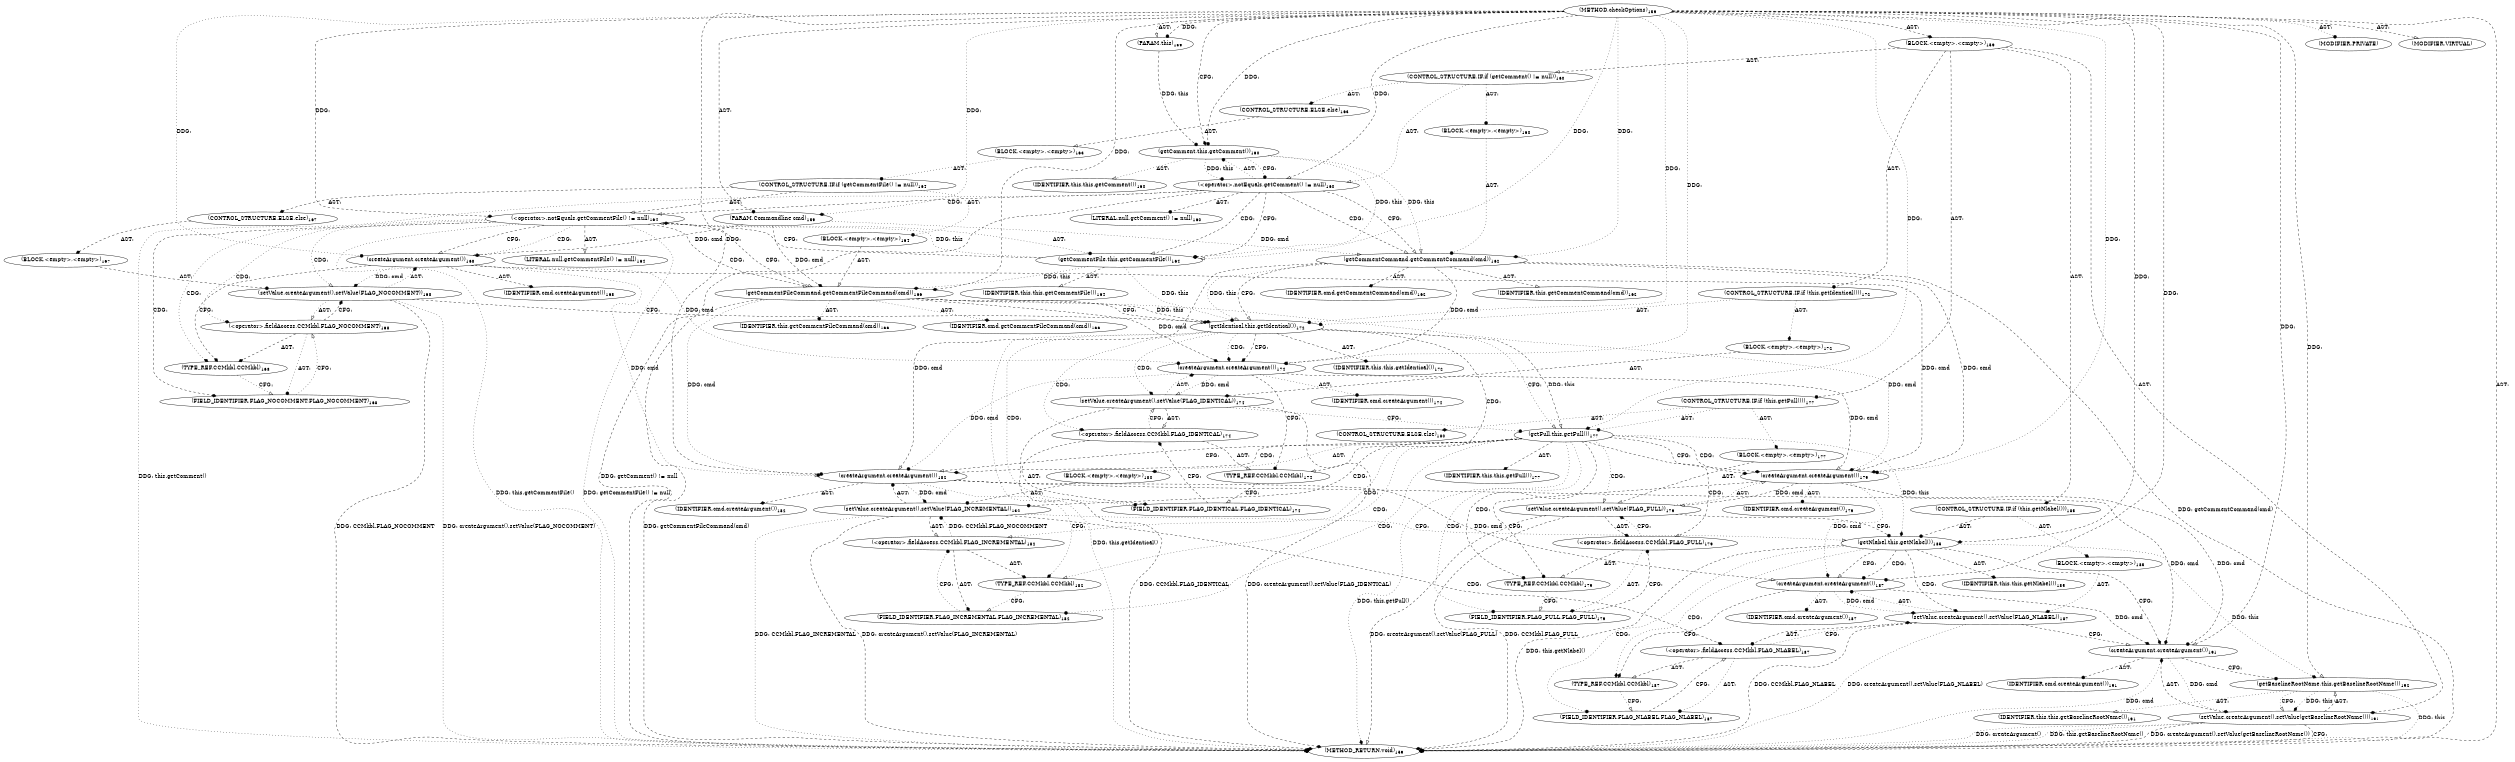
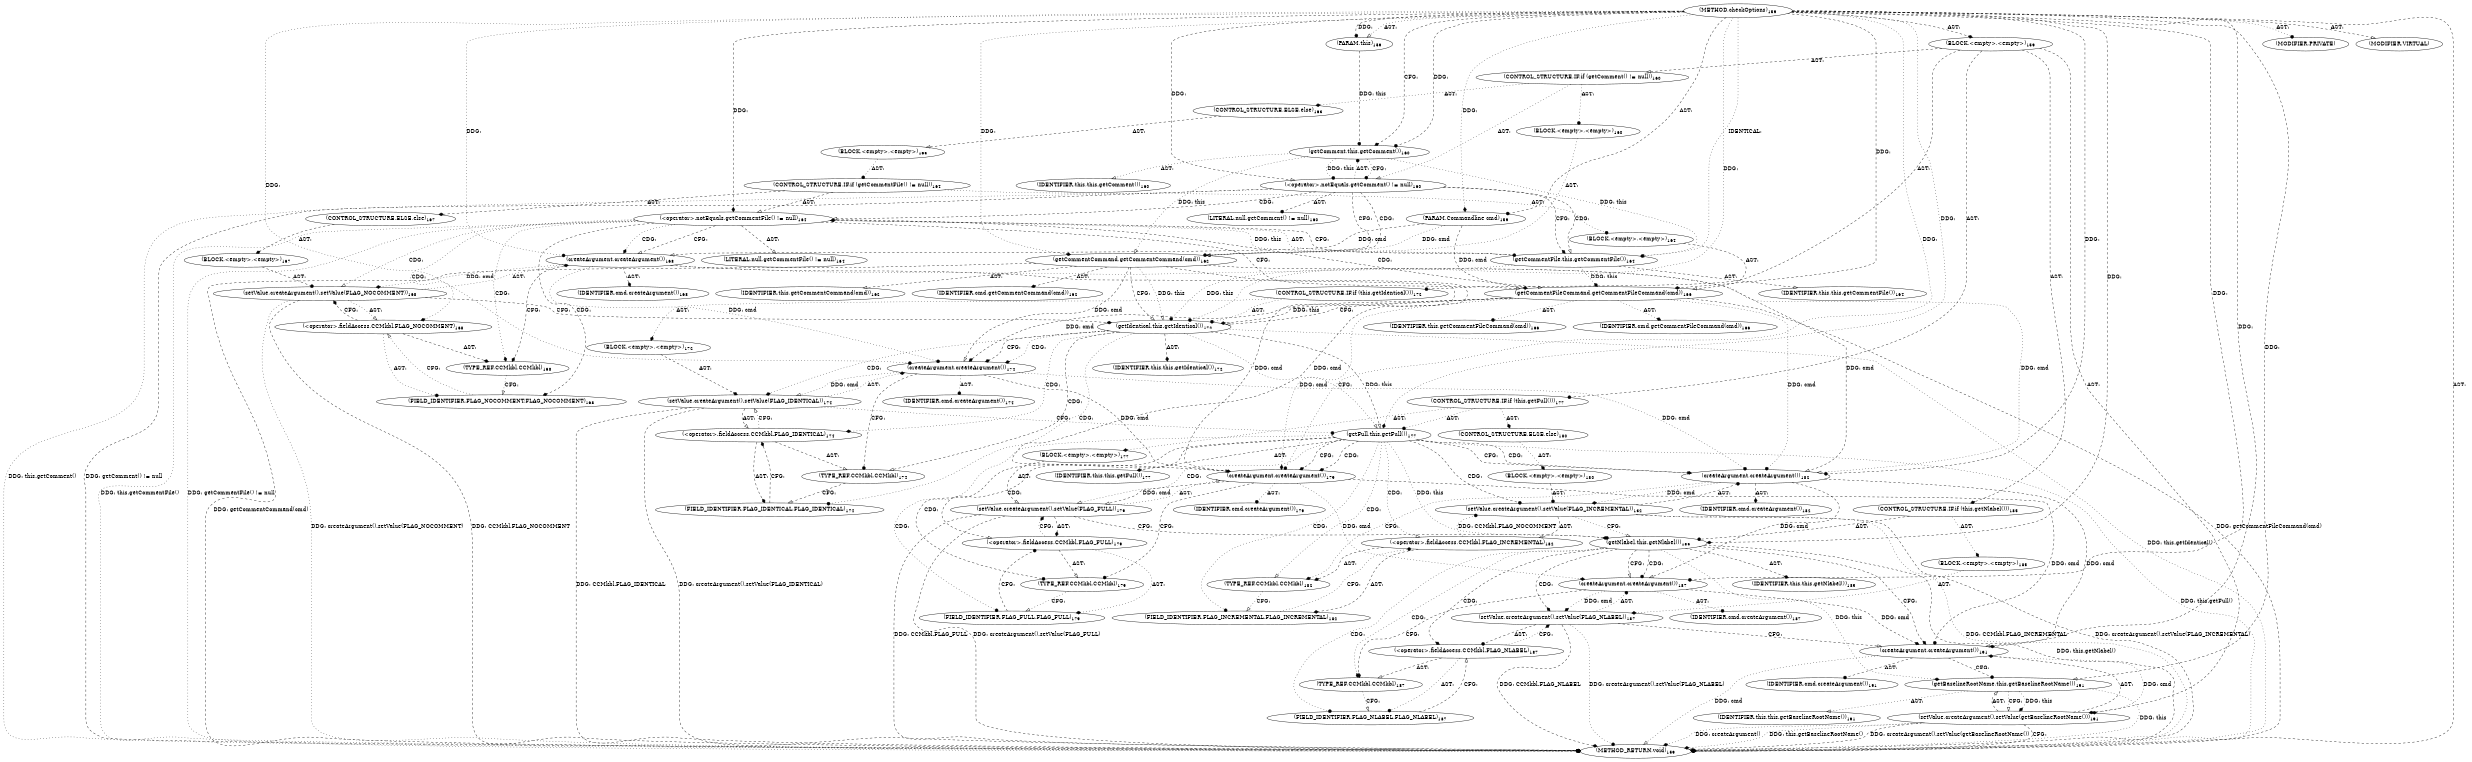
(1582, 131) -> (1746, 131)
(1365, 569) -> (1503, 573)
(2405, 684) -> (2080, 684)
